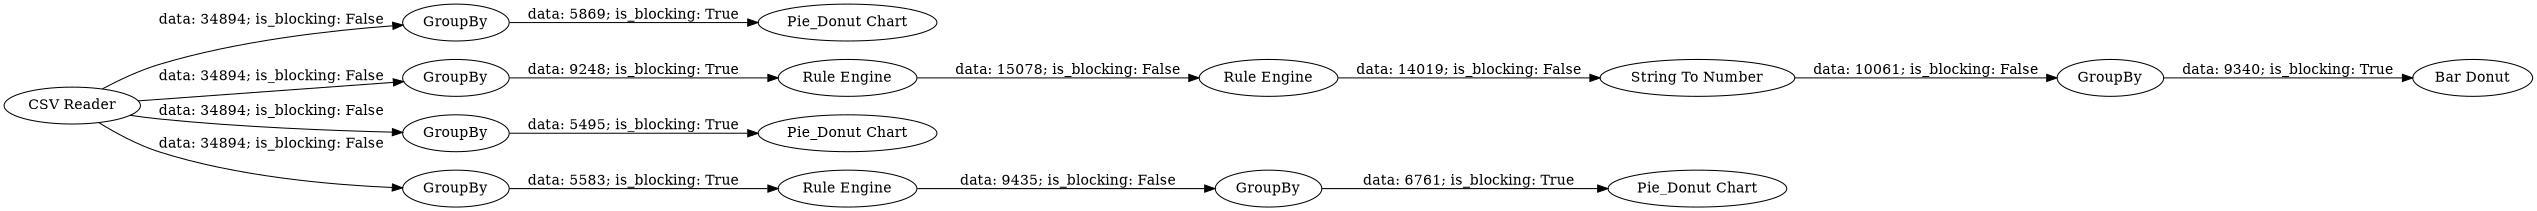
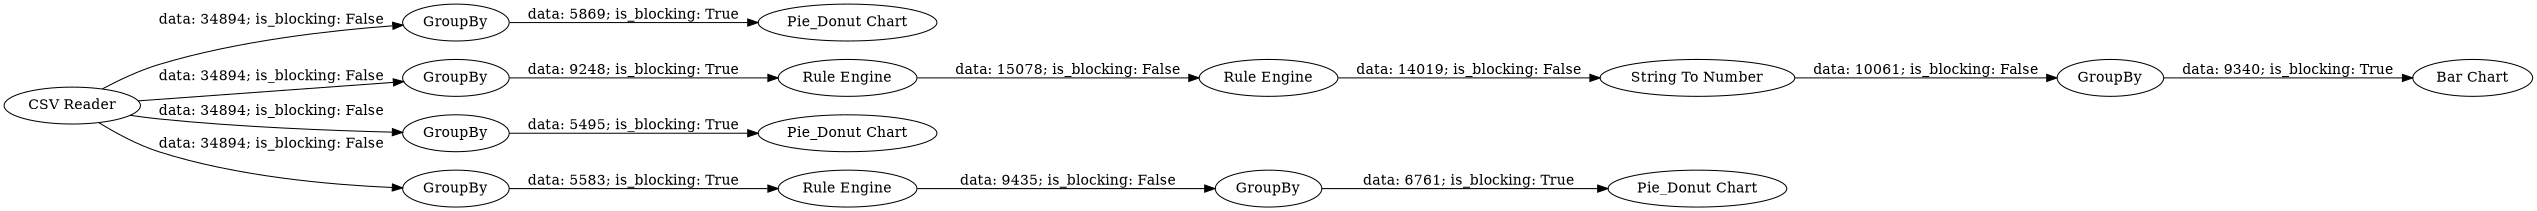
(2473, 78) -> (2473, 78)
